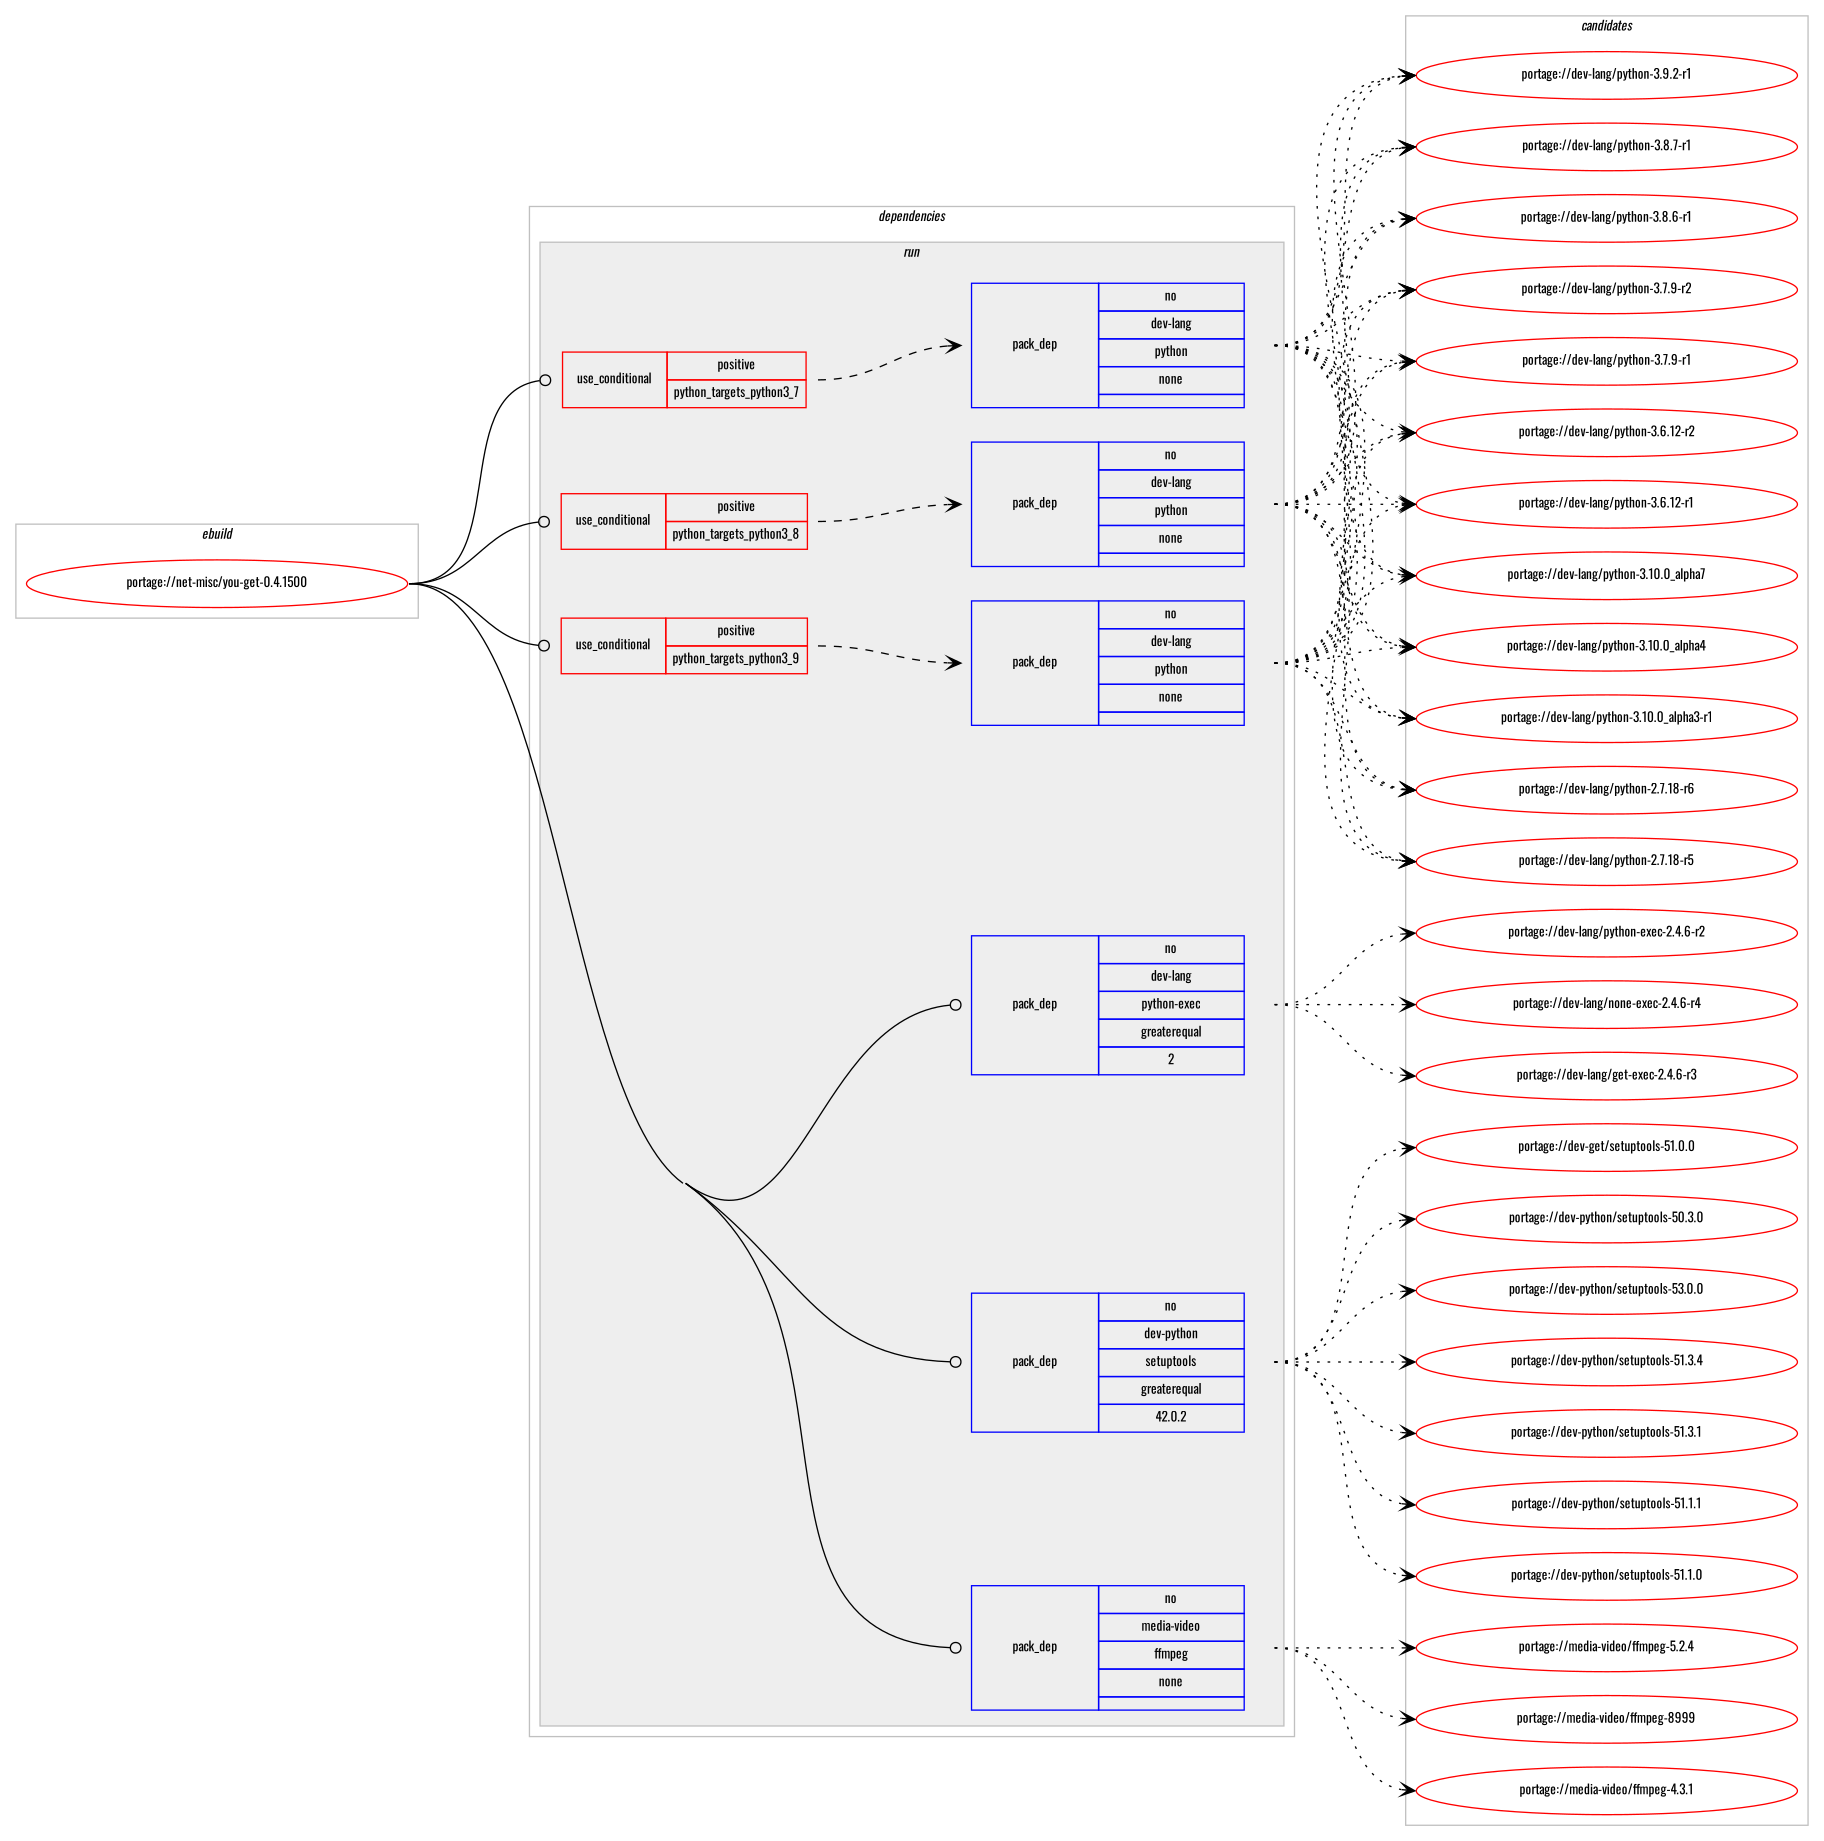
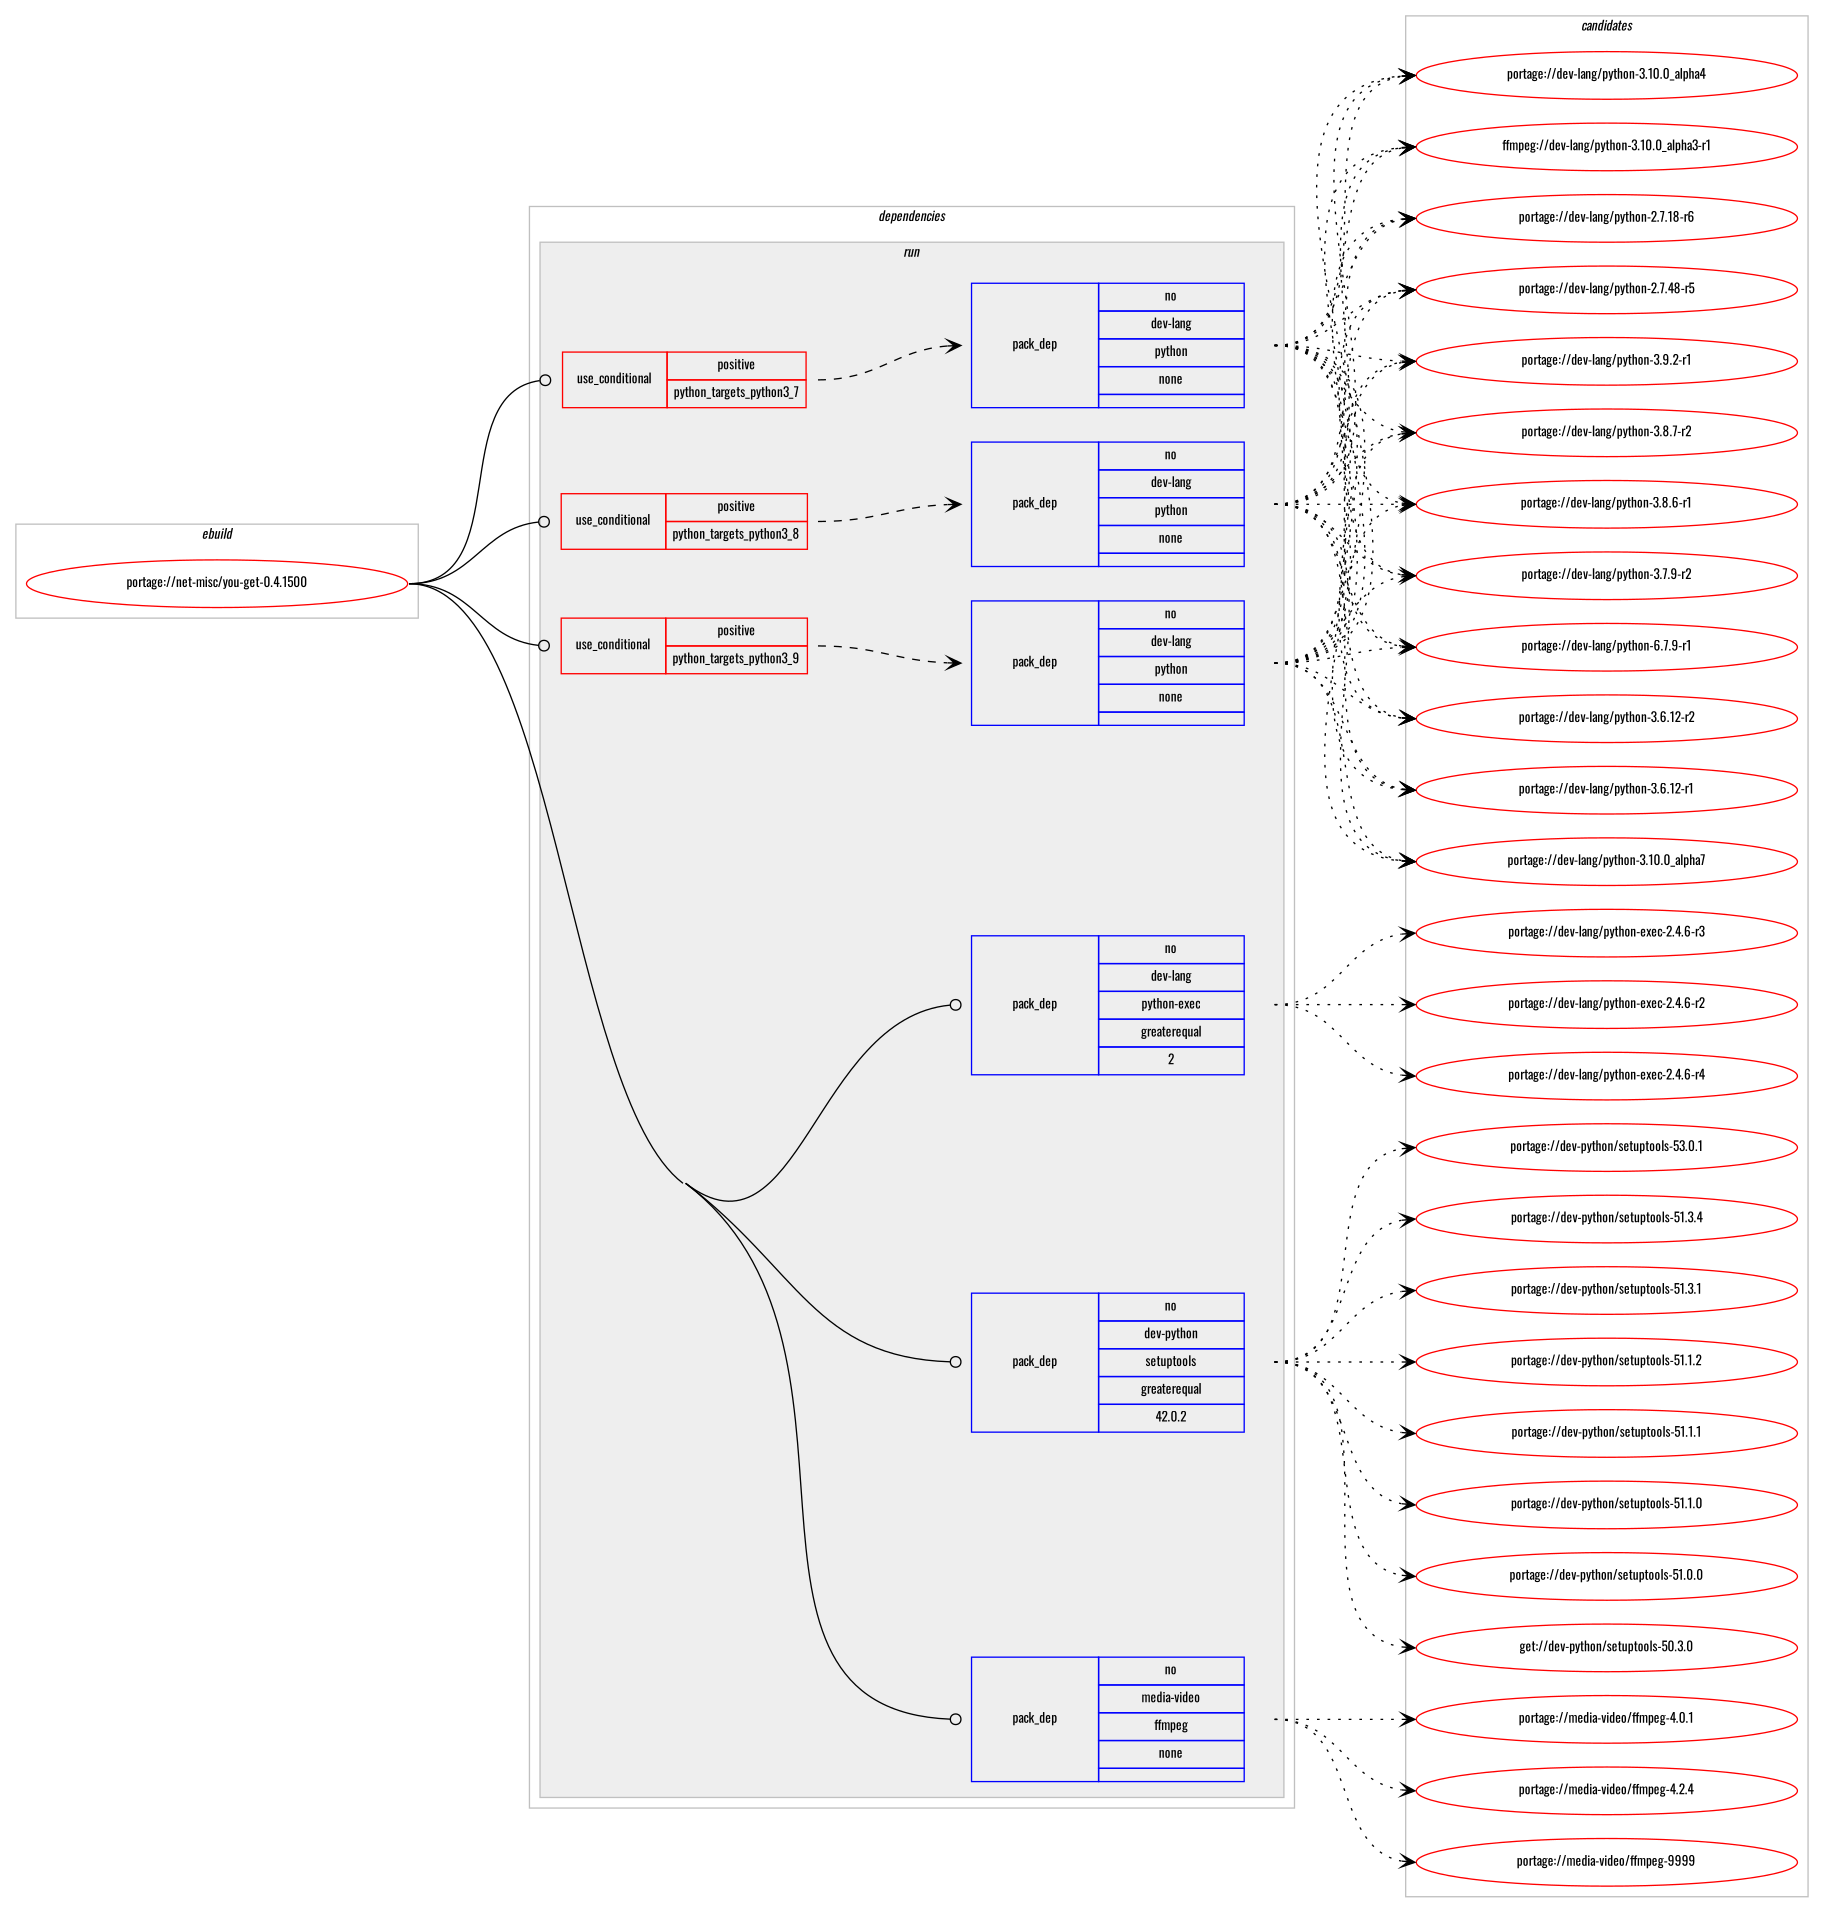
(1607, 147) -> (1607, 433)
(1607, 361) -> (1607, 647)
(1607, 719) -> (1607, 147)
(1607, 862) -> (1607, 290)
(1607, 1005) -> (1607, 1076)
(1607, 1076) -> (1607, 933)
(1607, 1148) -> (1607, 1576)
(1607, 1219) -> (1607, 1648)
(1607, 1291) -> (1607, 1148)
none -> (1607, 1362)
(1607, 1648) -> (1607, 1791)
(1607, 1719) -> (1607, 1862)
(1607, 1791) -> (1607, 1719)
